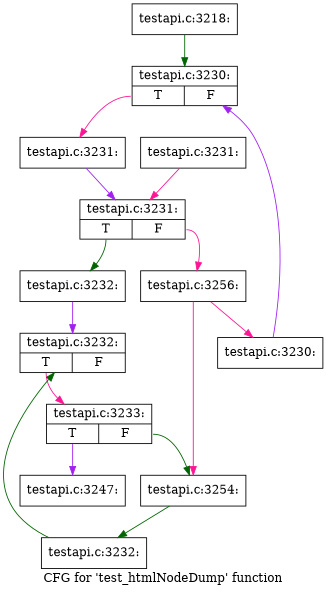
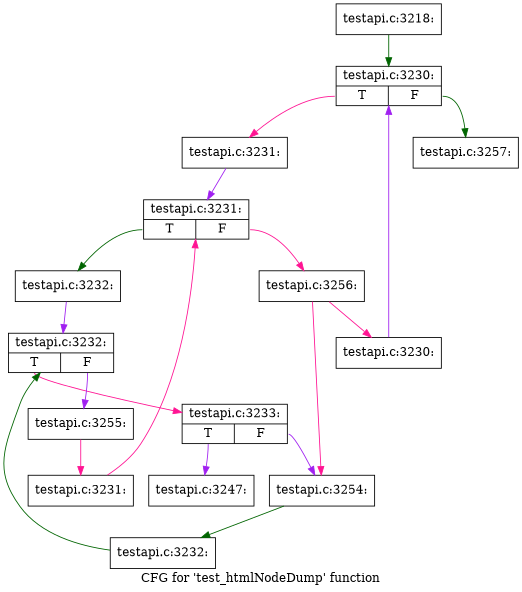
none -> (466, 153)
none -> (81, 424)
(174, 445) -> (301, 450)
